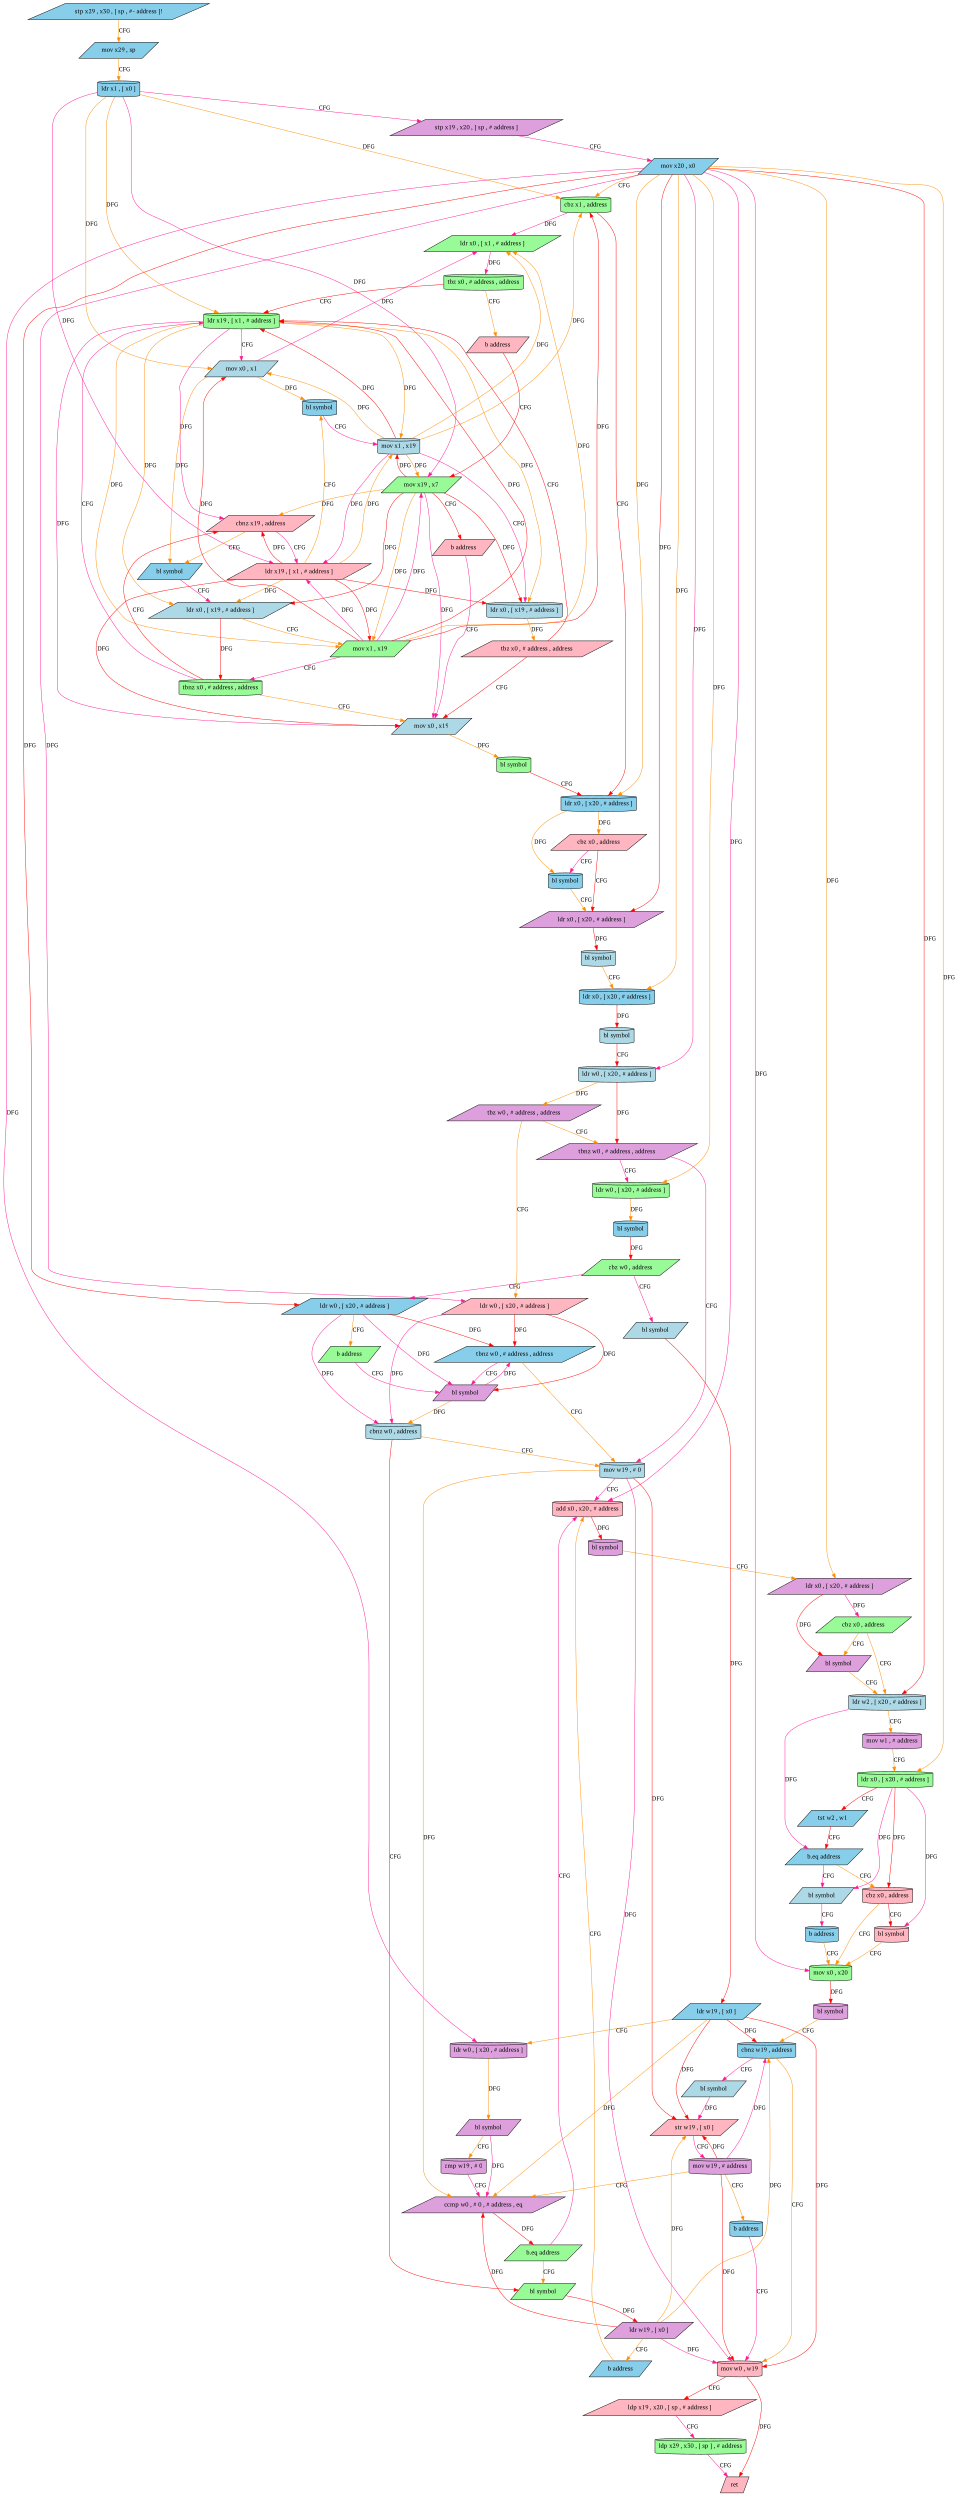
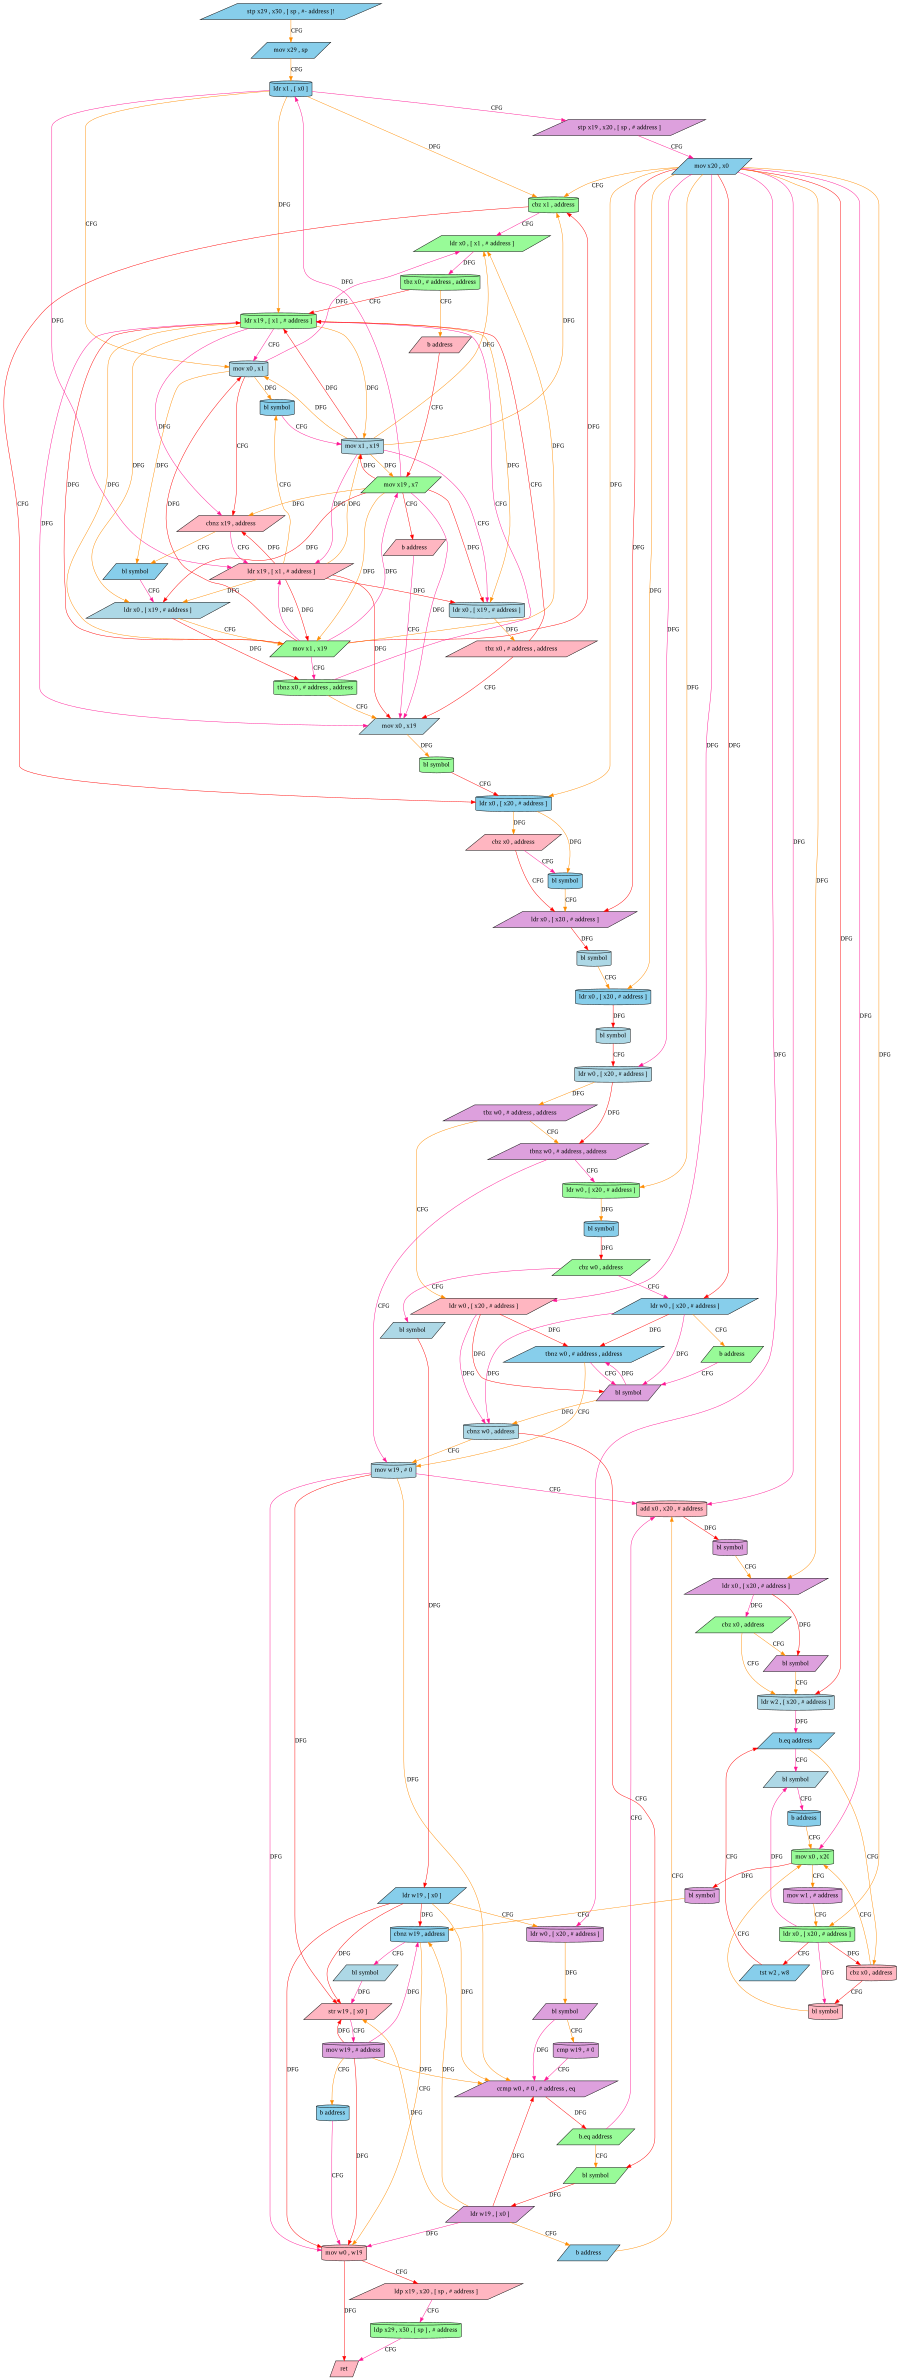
(92, 224) -> (92, 224)
(551, 224) -> (528, 224)
(302, 269) -> (335, 287)
(241, 369) -> (249, 369)
(124, 595) -> (237, 443)
(889, 1719) -> (813, 1874)
(833, 1818) -> (774, 1973)
(622, 2186) -> (426, 2070)
